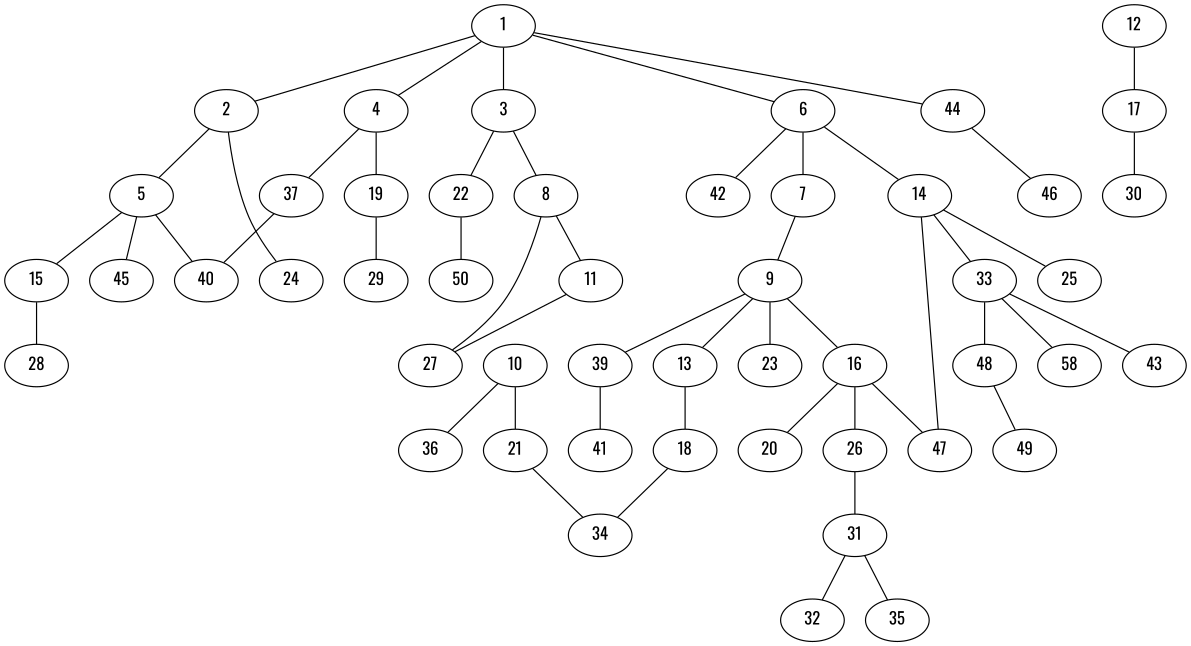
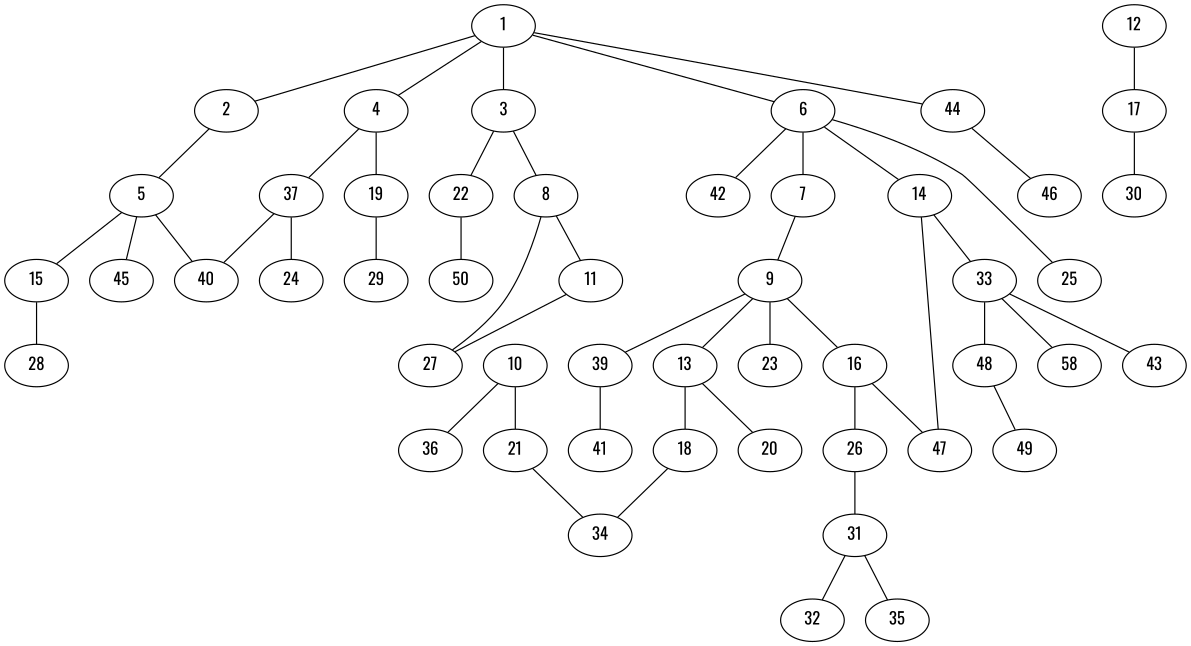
(243, 200) -> (291, 238)
(994, 238) -> (956, 171)
(813, 408) -> (727, 408)
